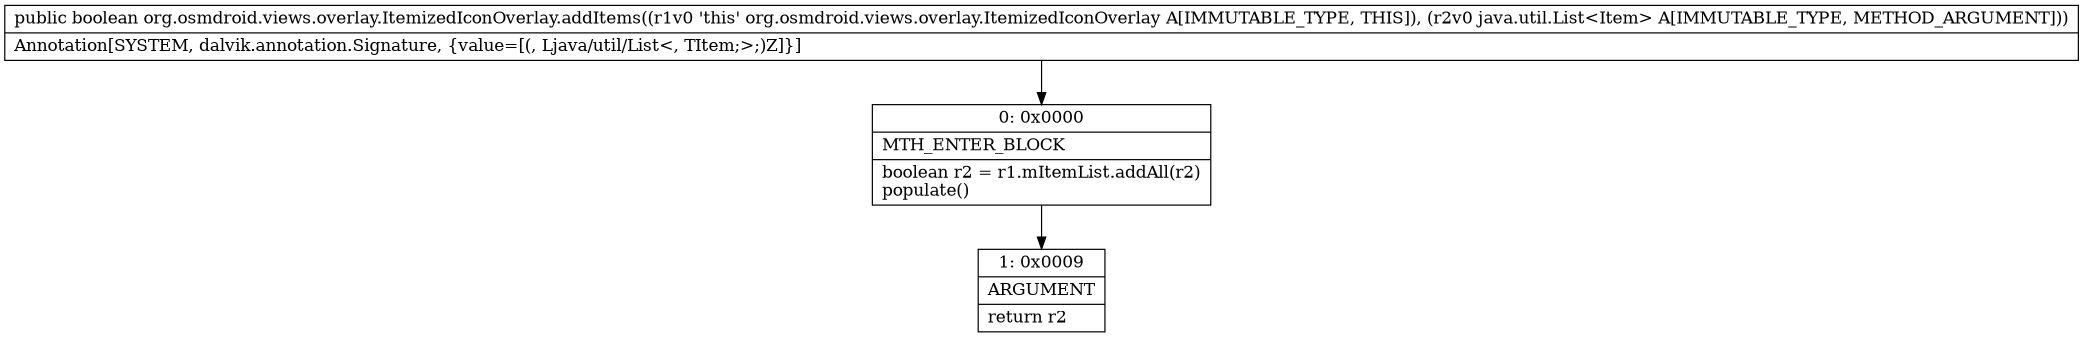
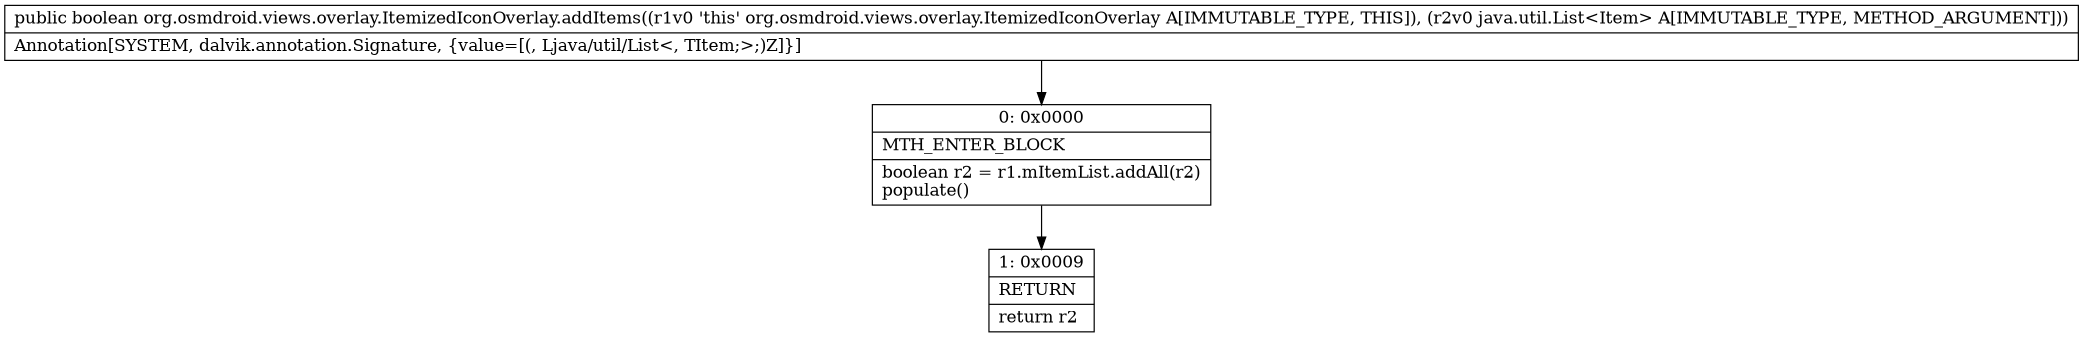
(1042, 290) -> (1037, 290)
